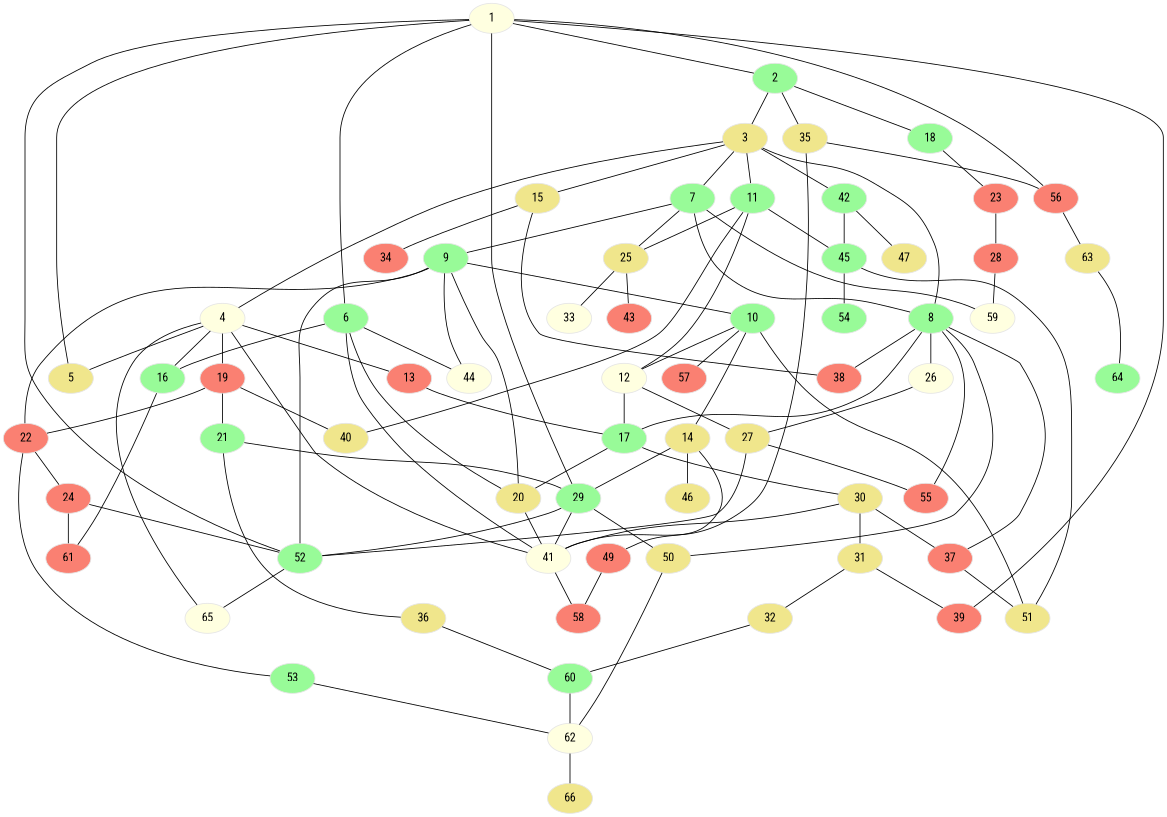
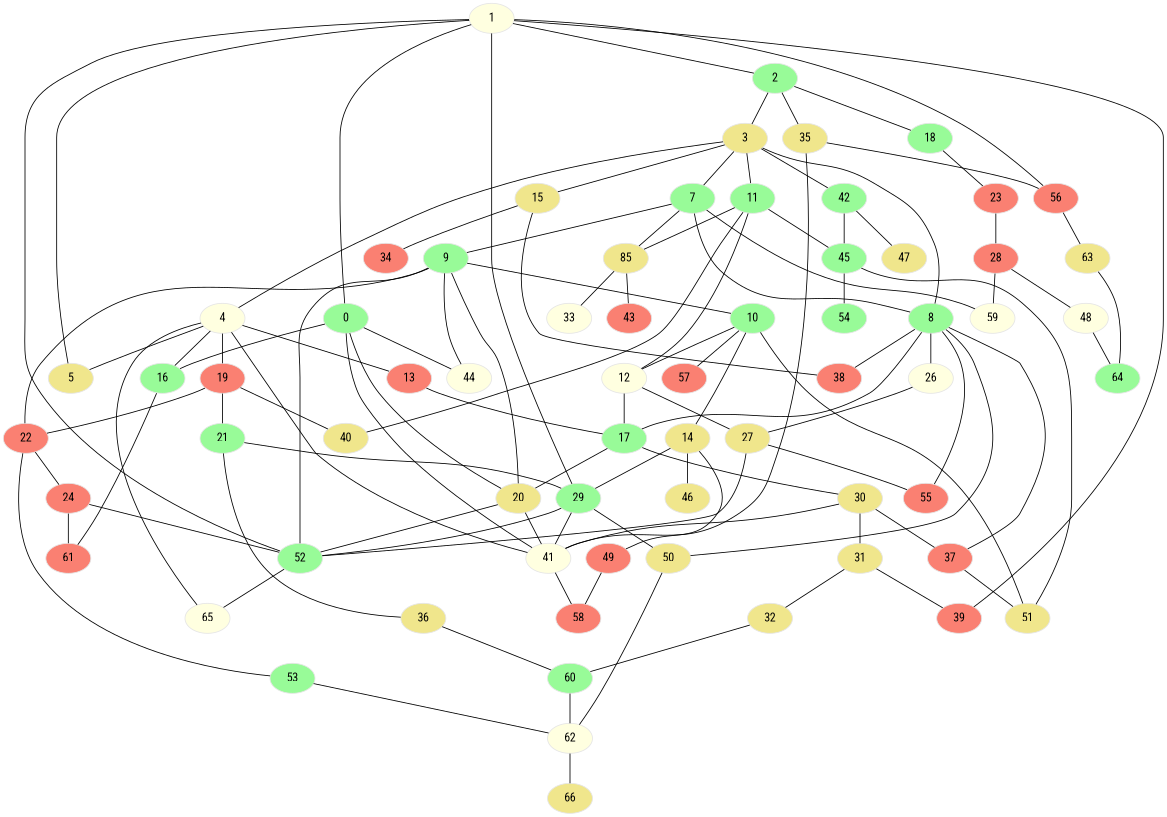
(626, 258) -> (626, 258)
(346, 318) -> (346, 318)
none -> (1086, 318)
none -> (409, 528)
